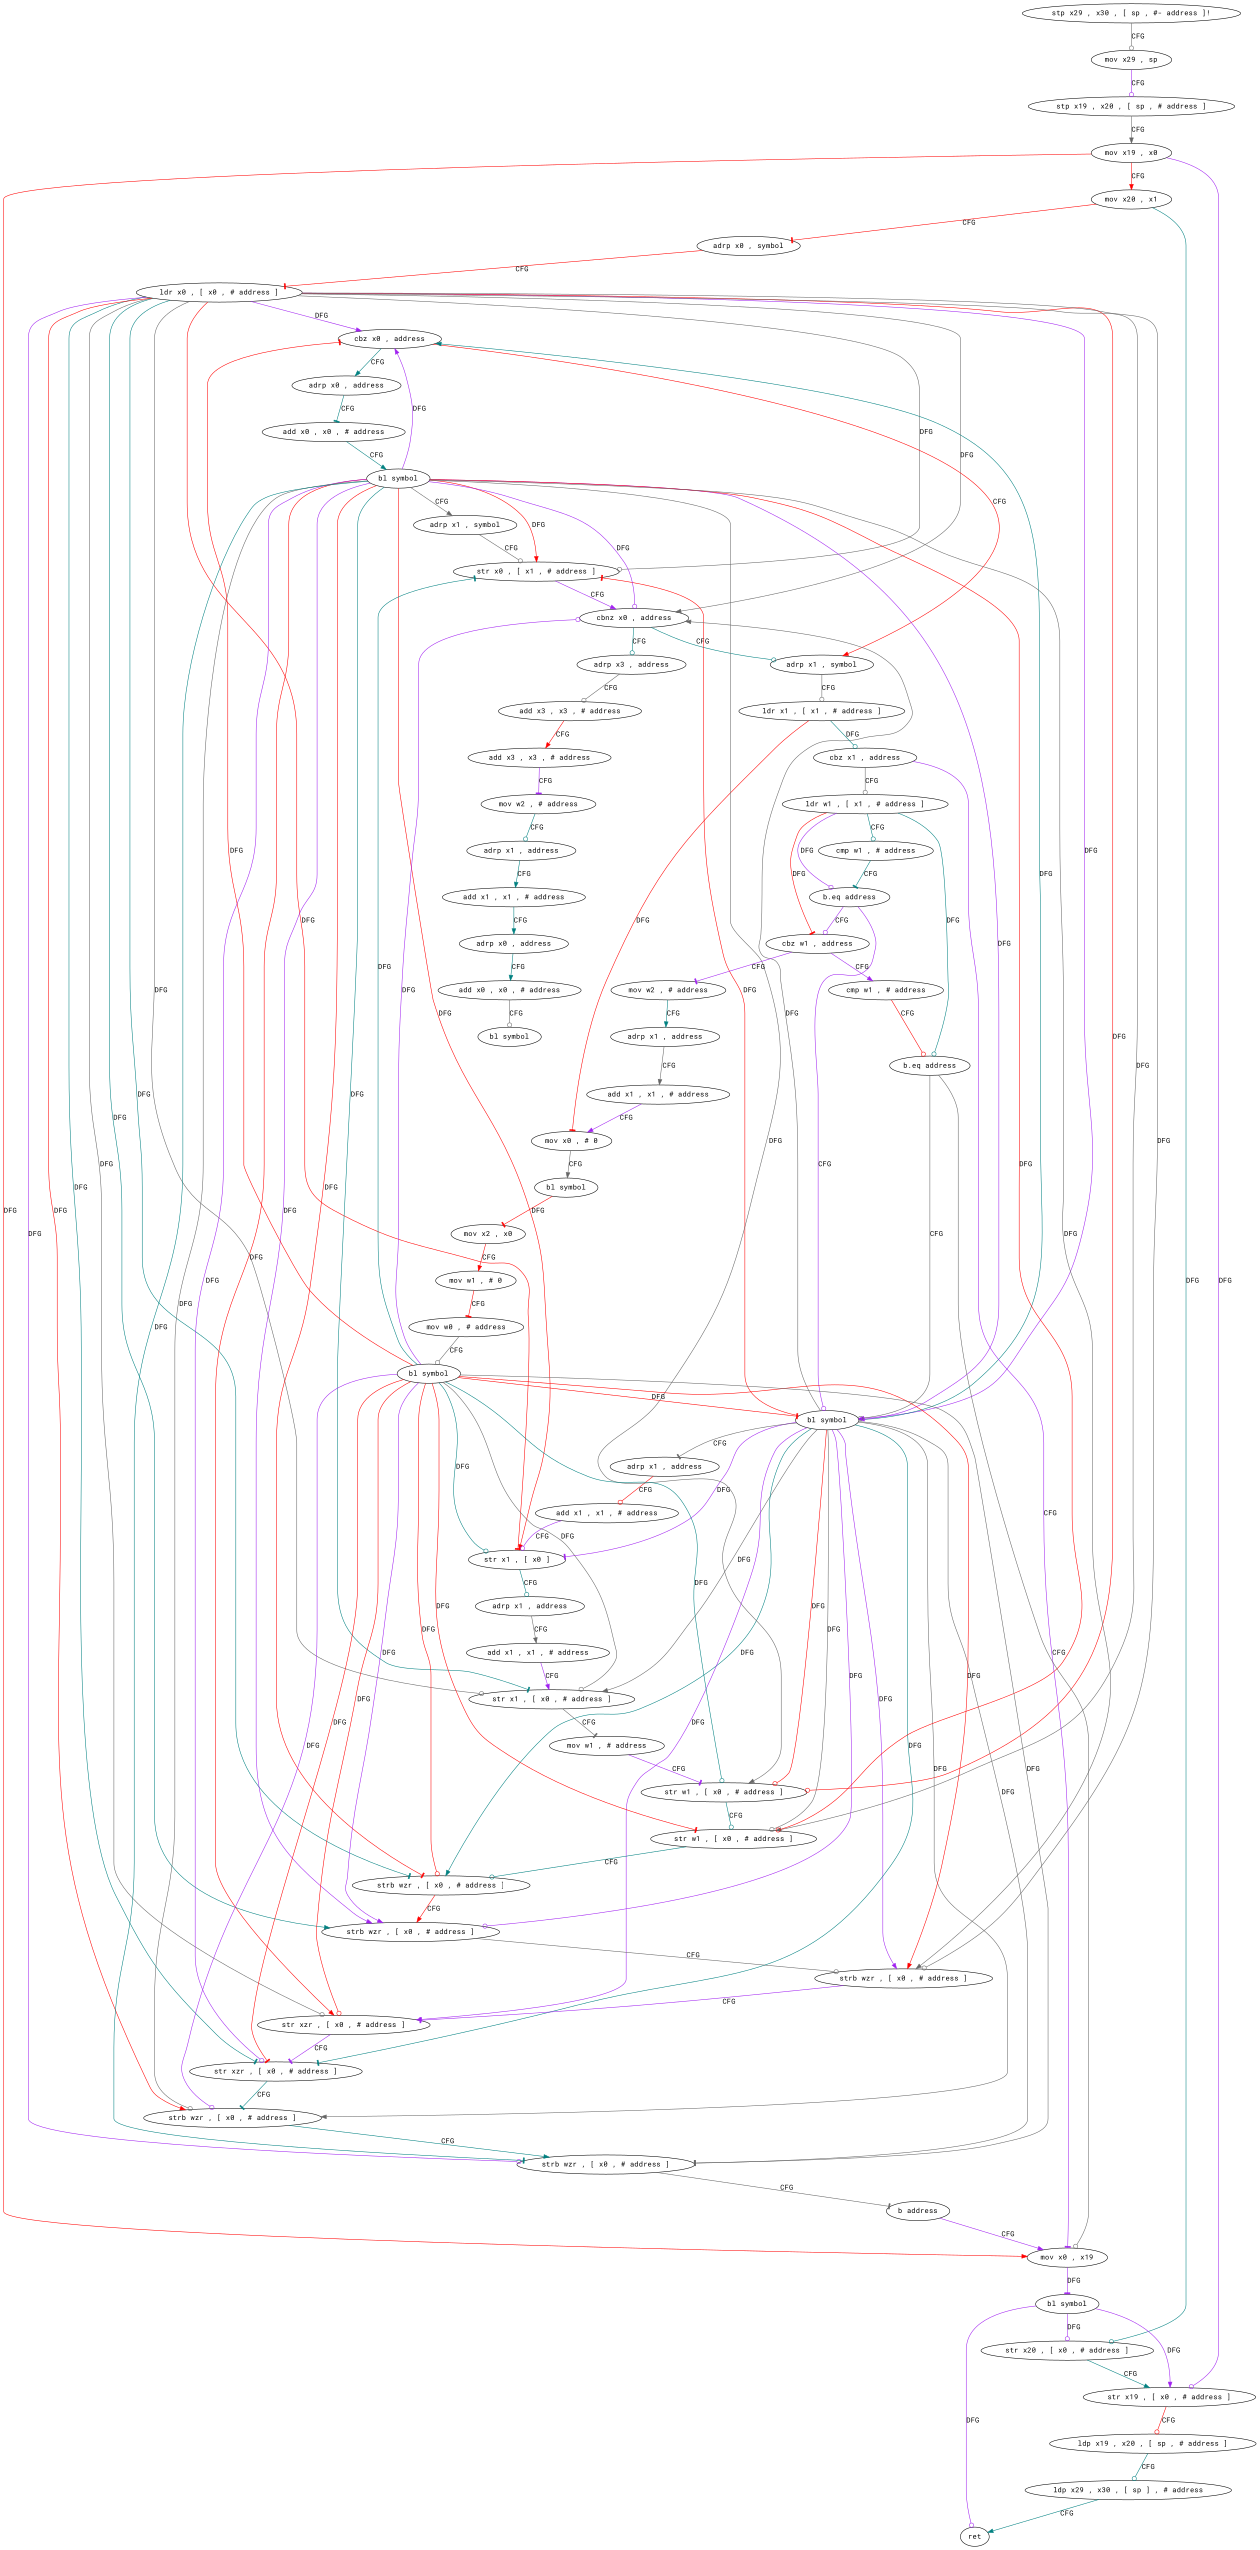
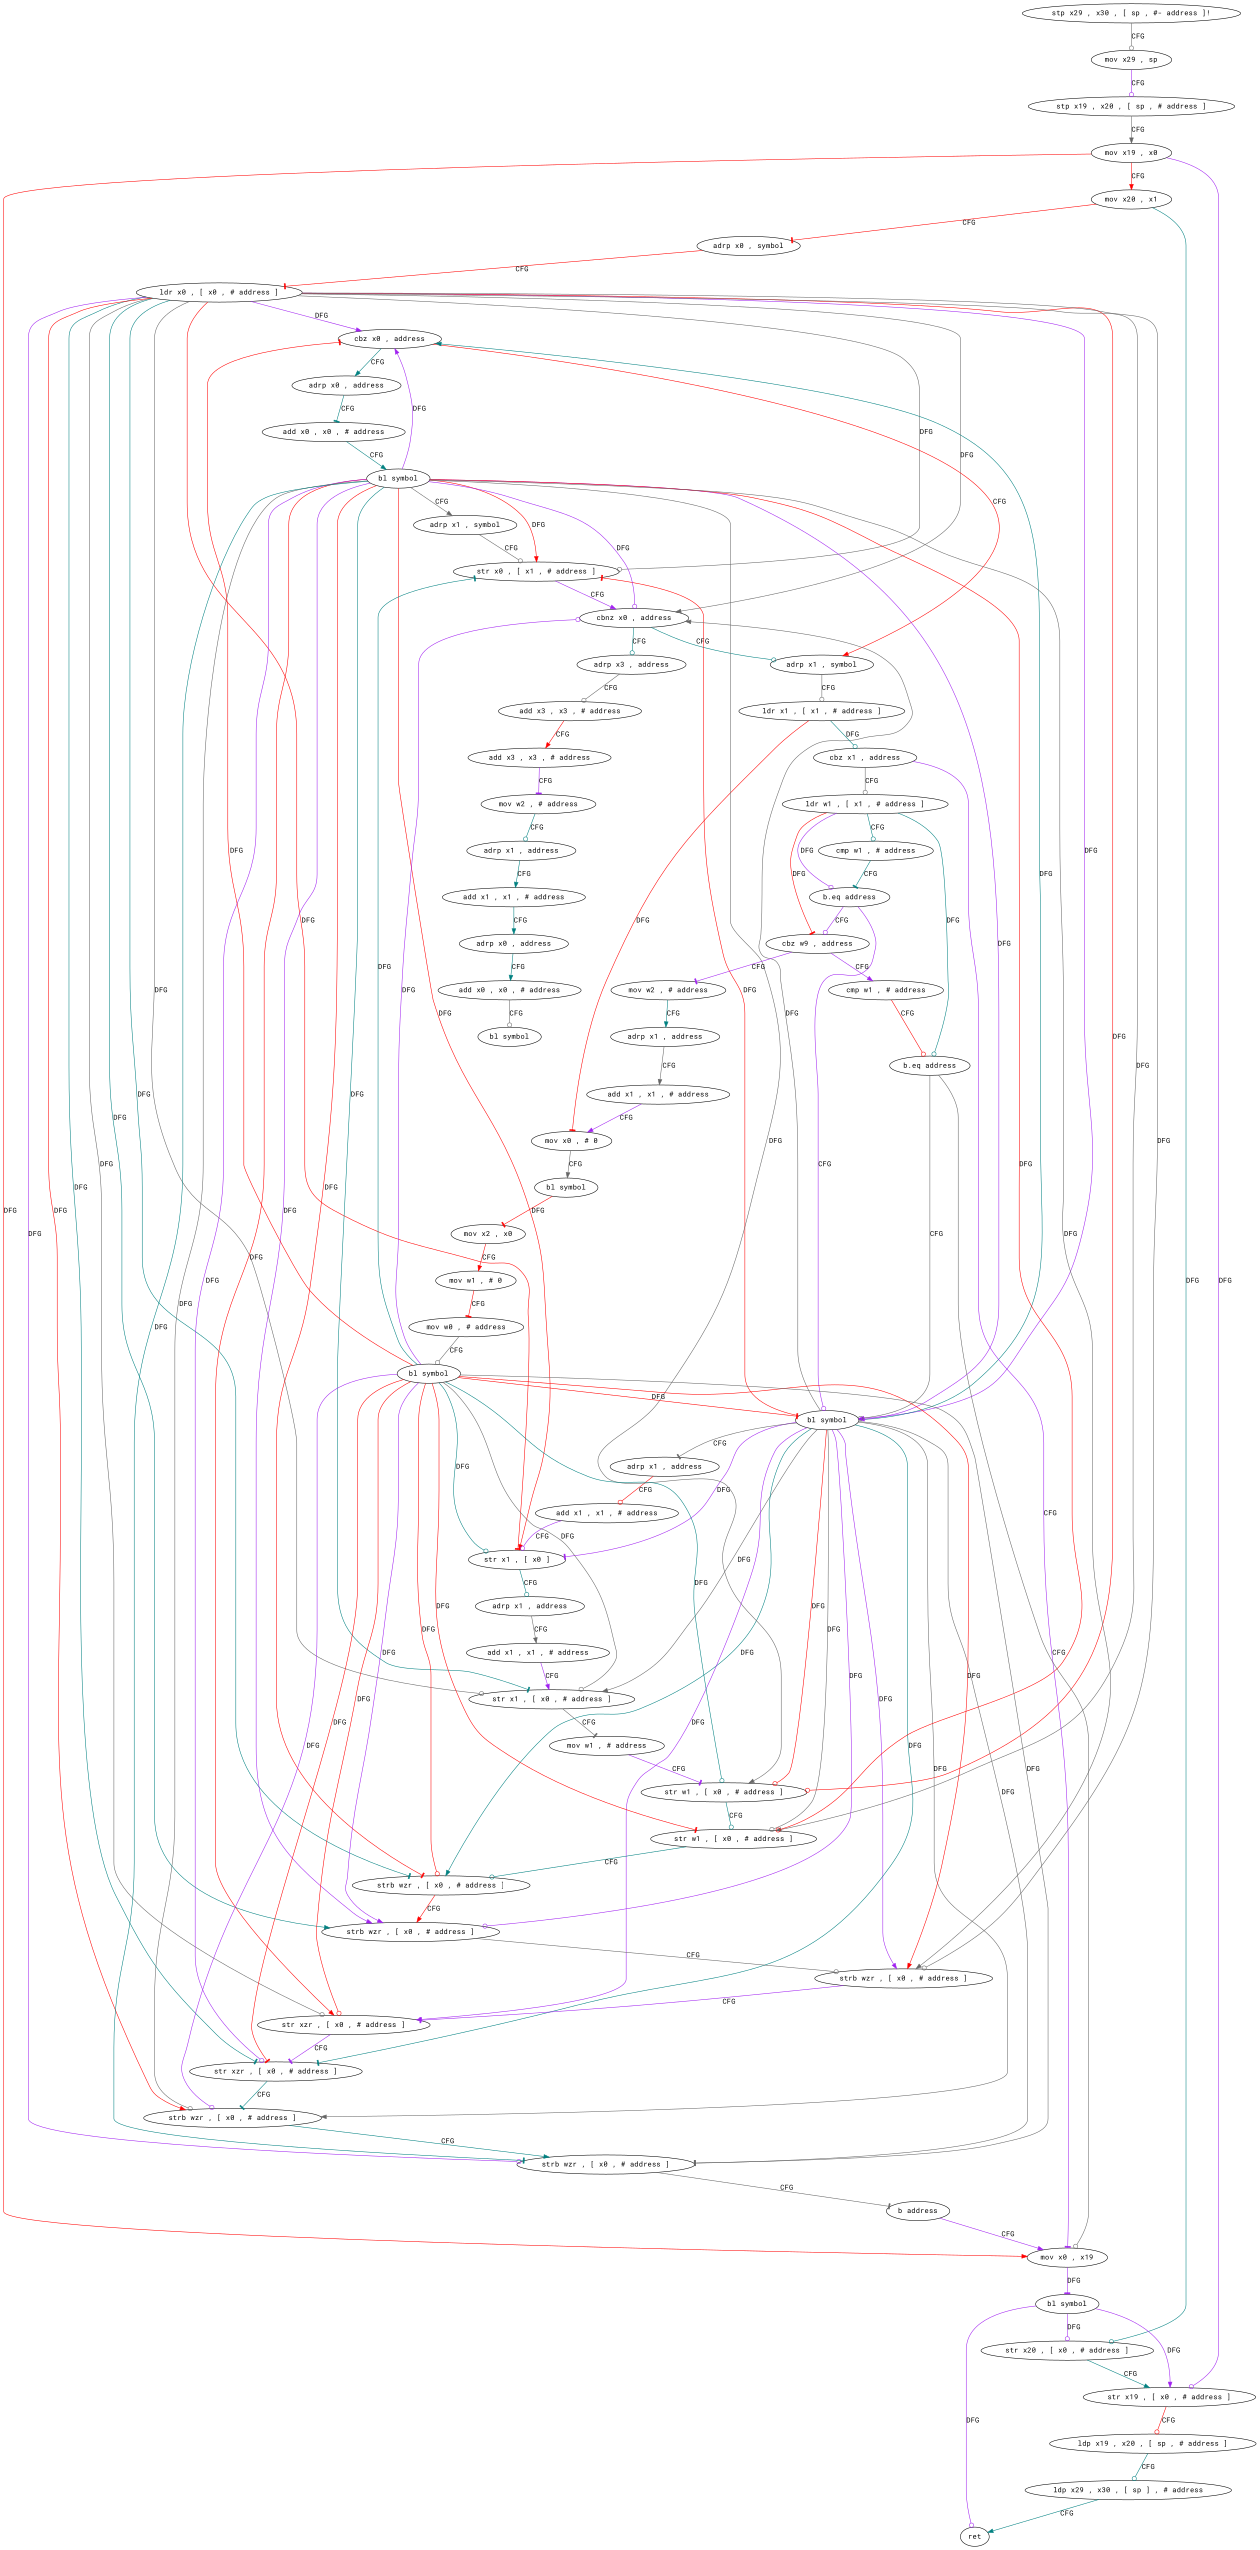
(818, 944) -> (818, 944)
